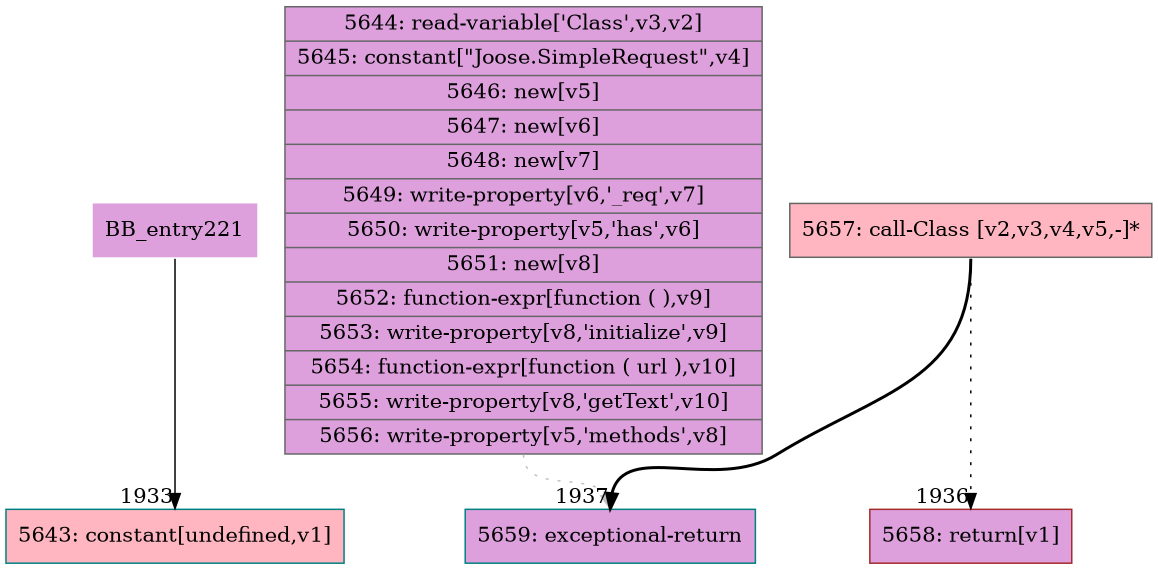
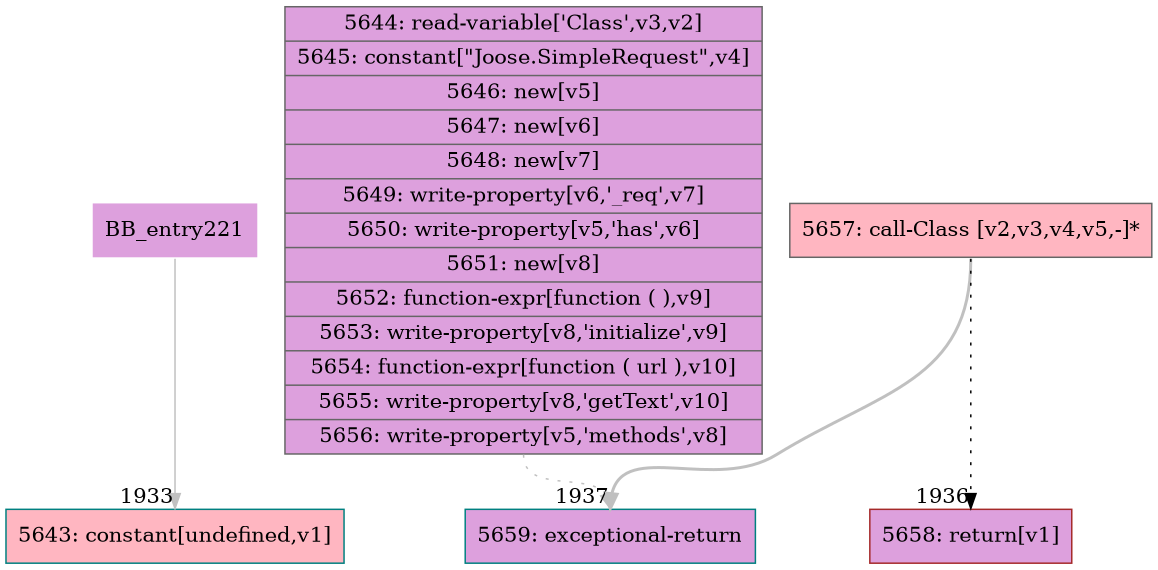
(175, 376) -> (175, 376)
(827, 426) -> (827, 426)
